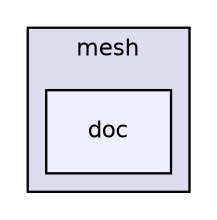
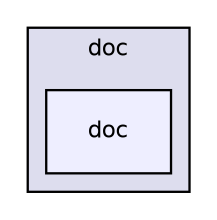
(109, 50) -> (109, 50)
